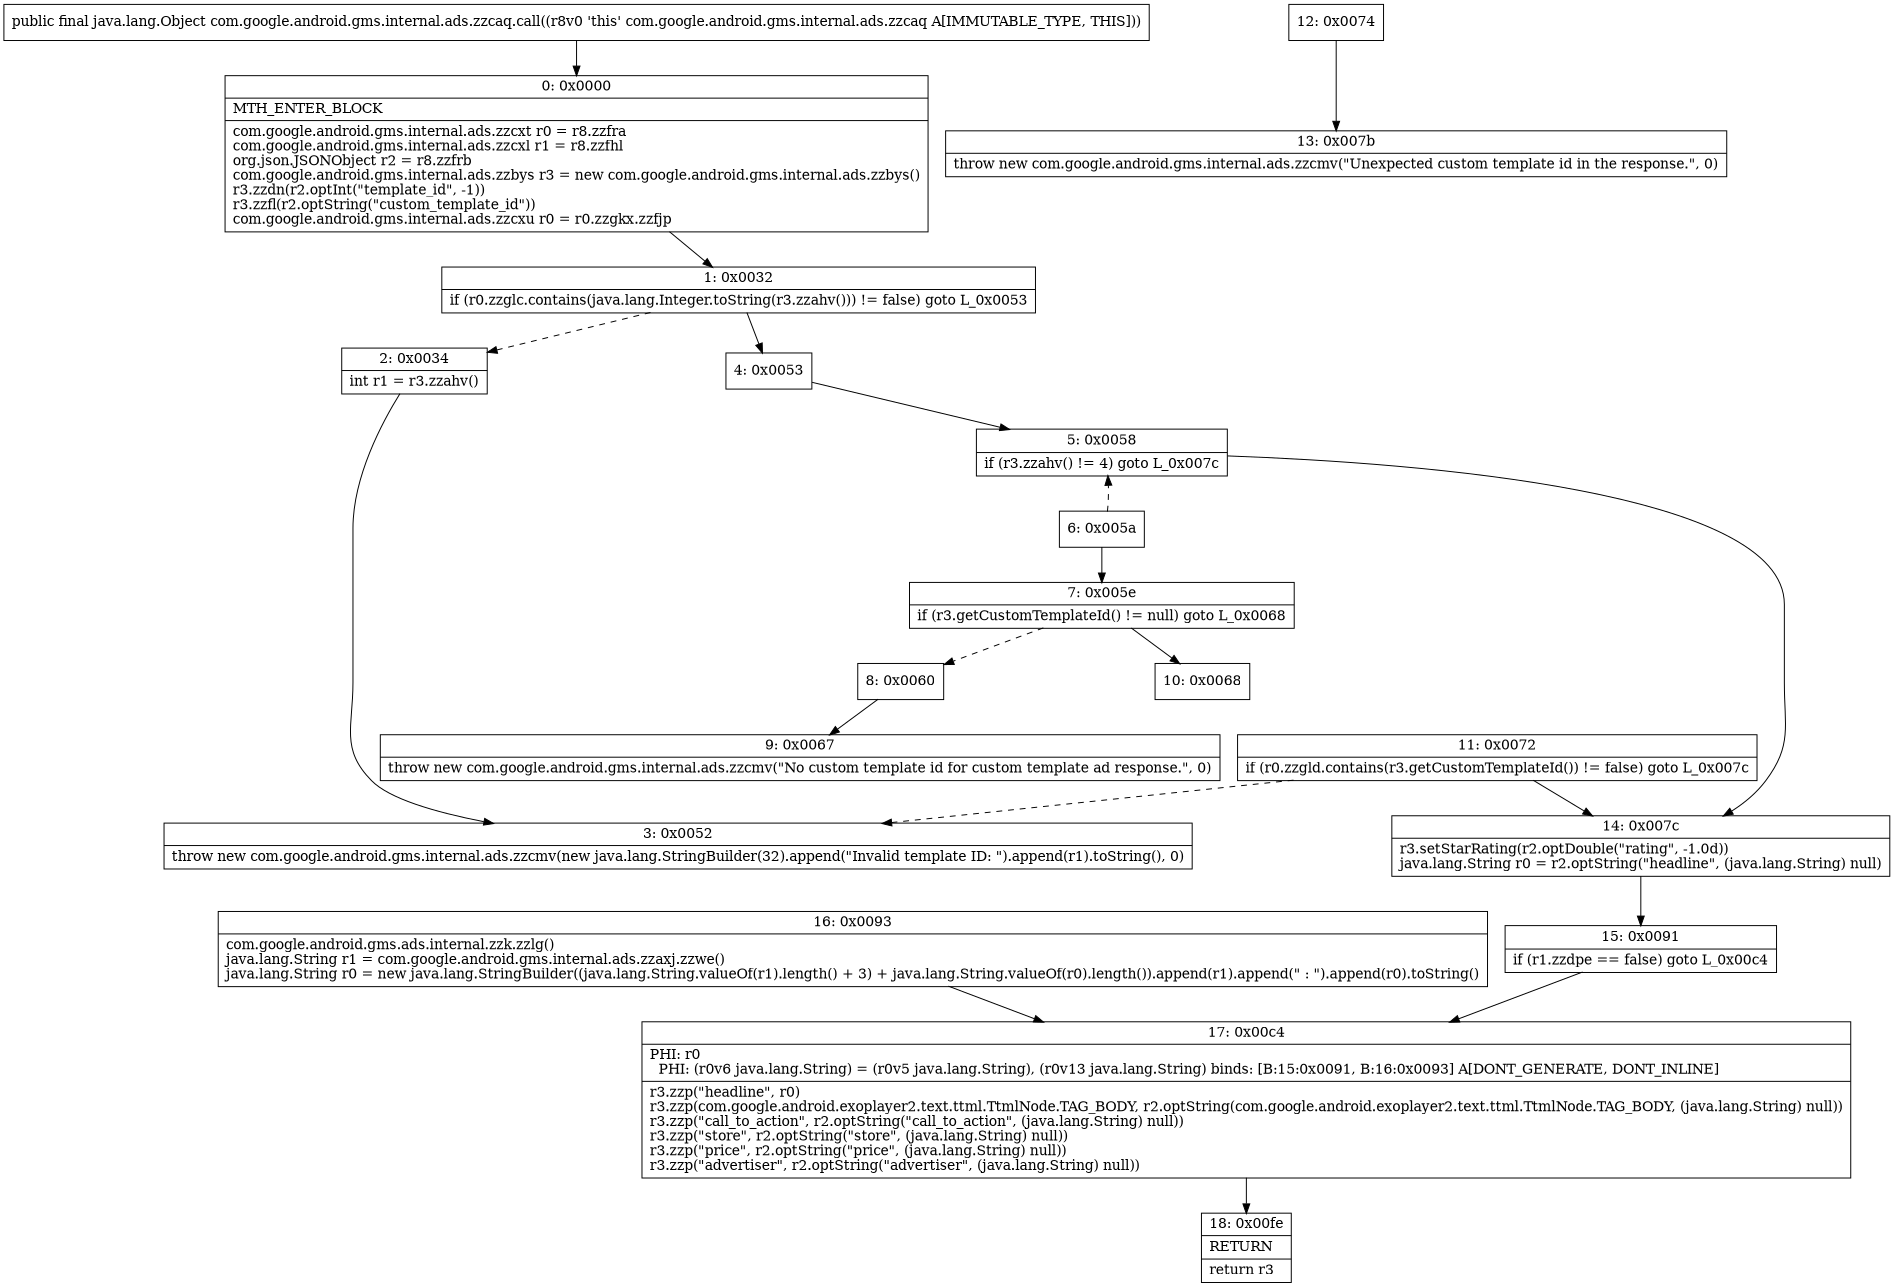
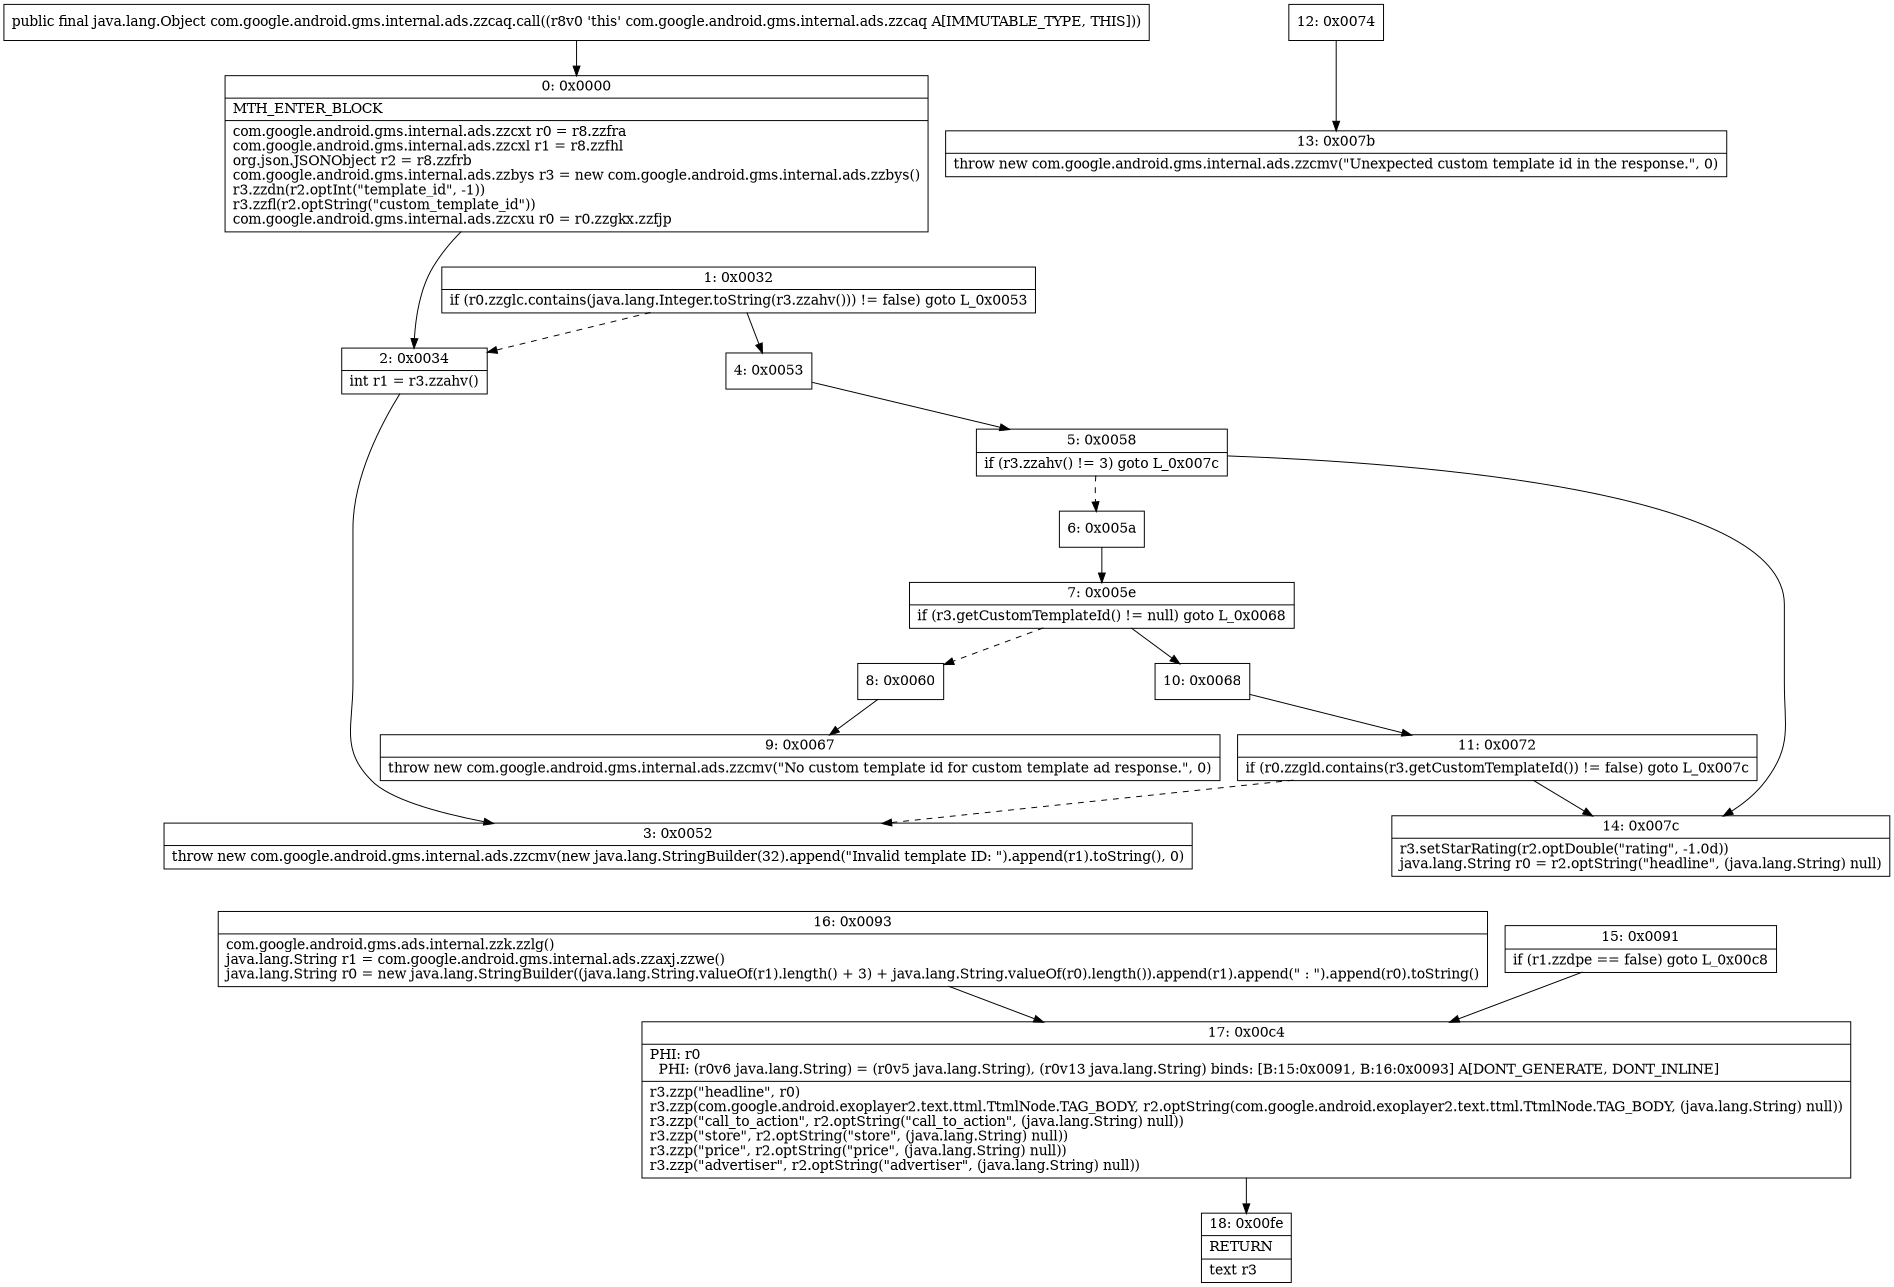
(687, 246) -> (427, 280)
(1102, 464) -> (1102, 464)
(1108, 499) -> (1095, 489)
none -> (1326, 714)
(1641, 896) -> none
(1641, 960) -> (1641, 960)
(1242, 1270) -> (1233, 1270)
